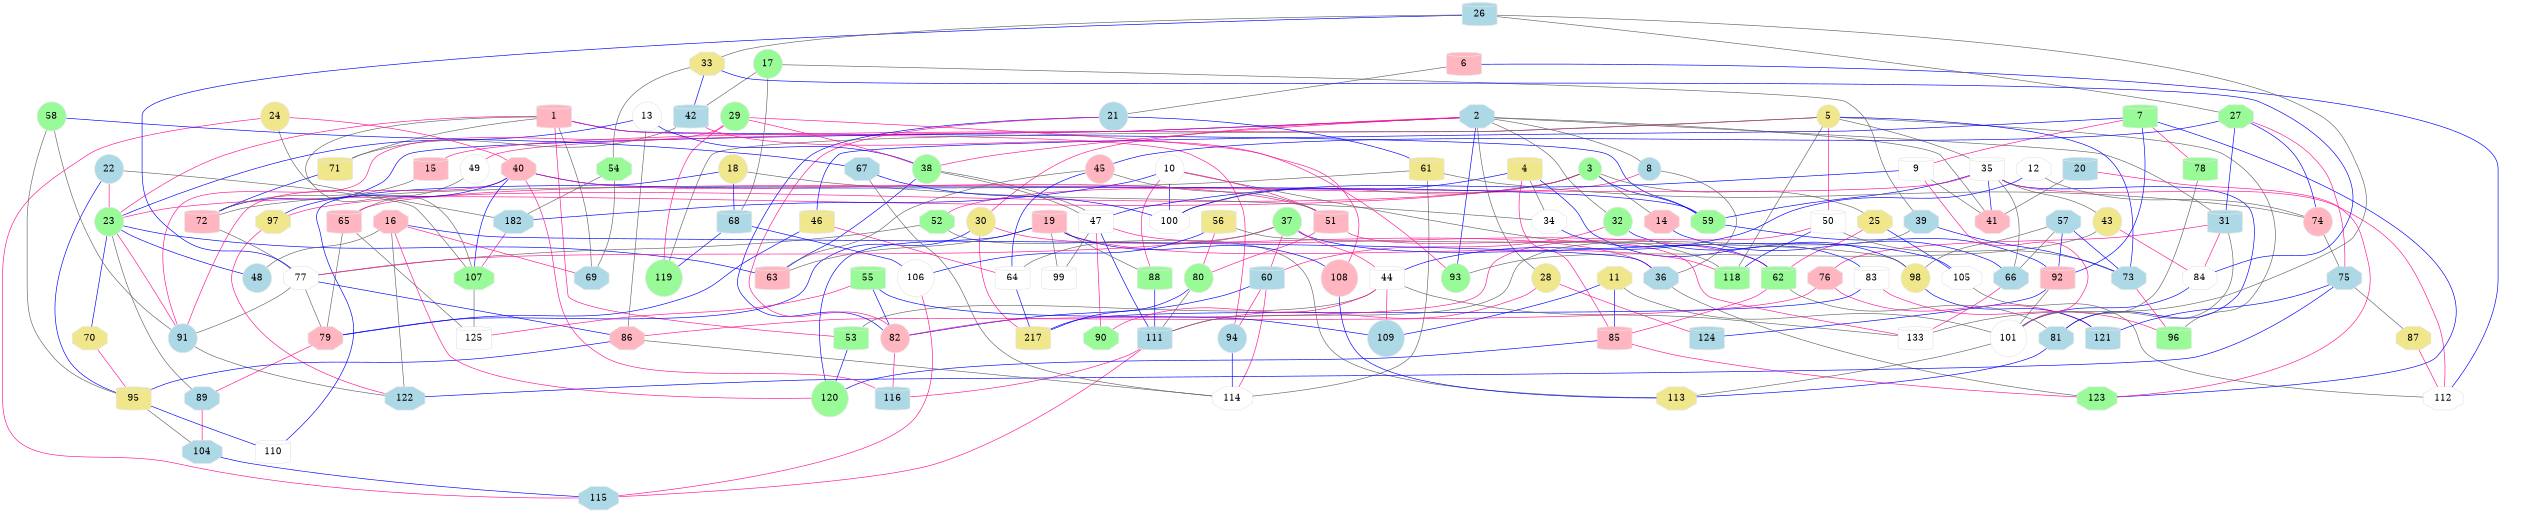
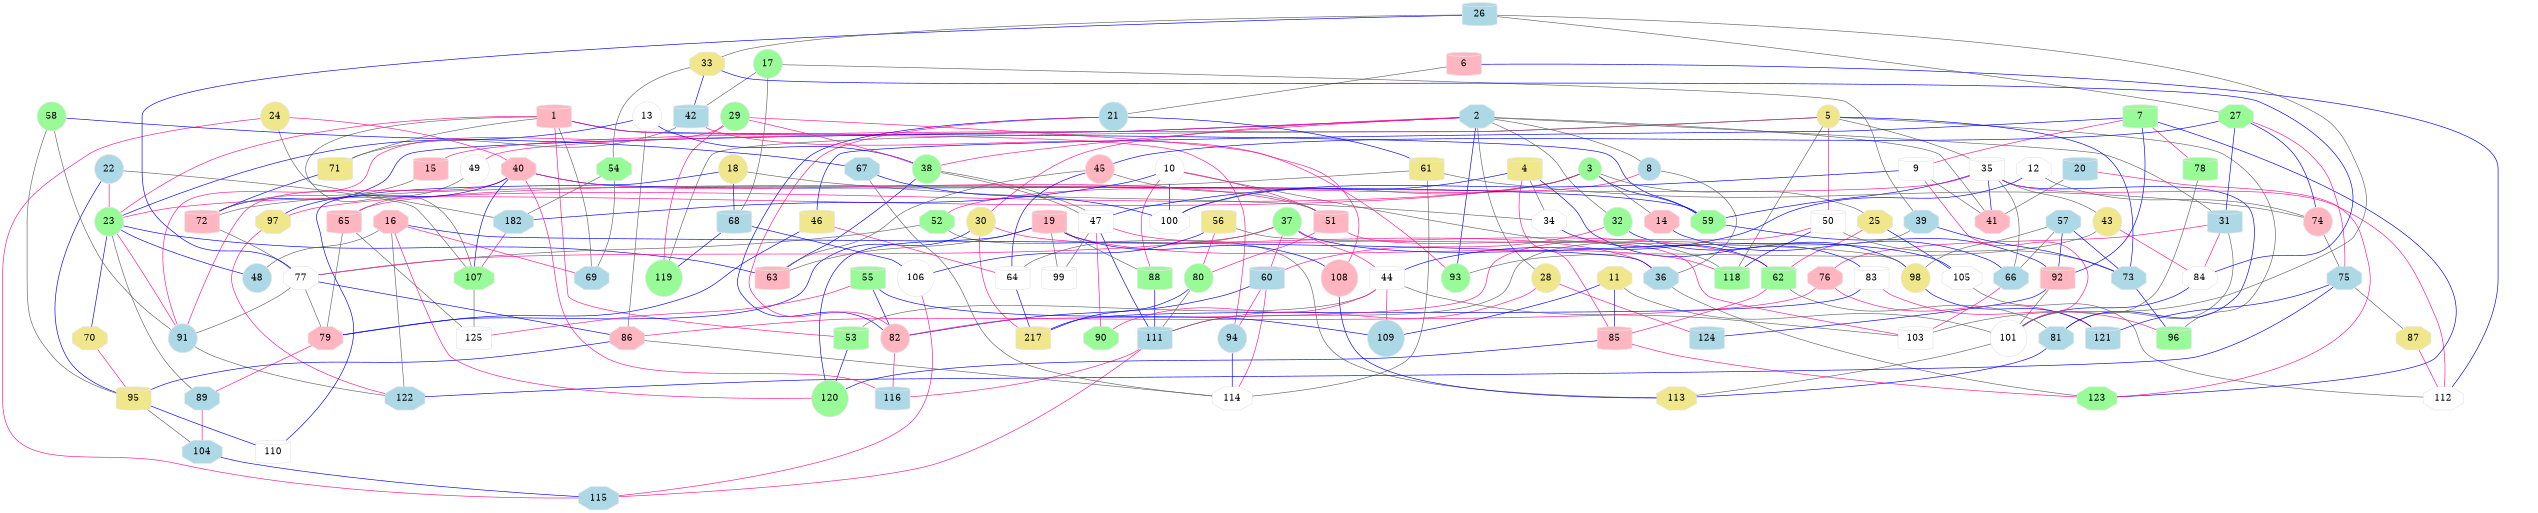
(2151, 308) -> (2151, 308)
(1916, 338) -> (1916, 338)
